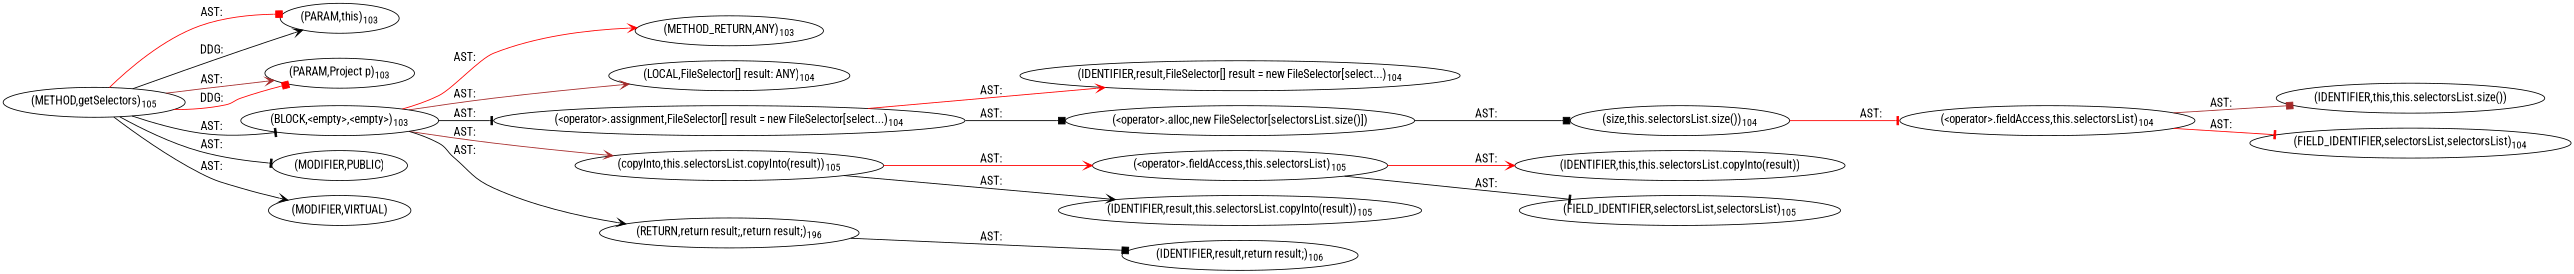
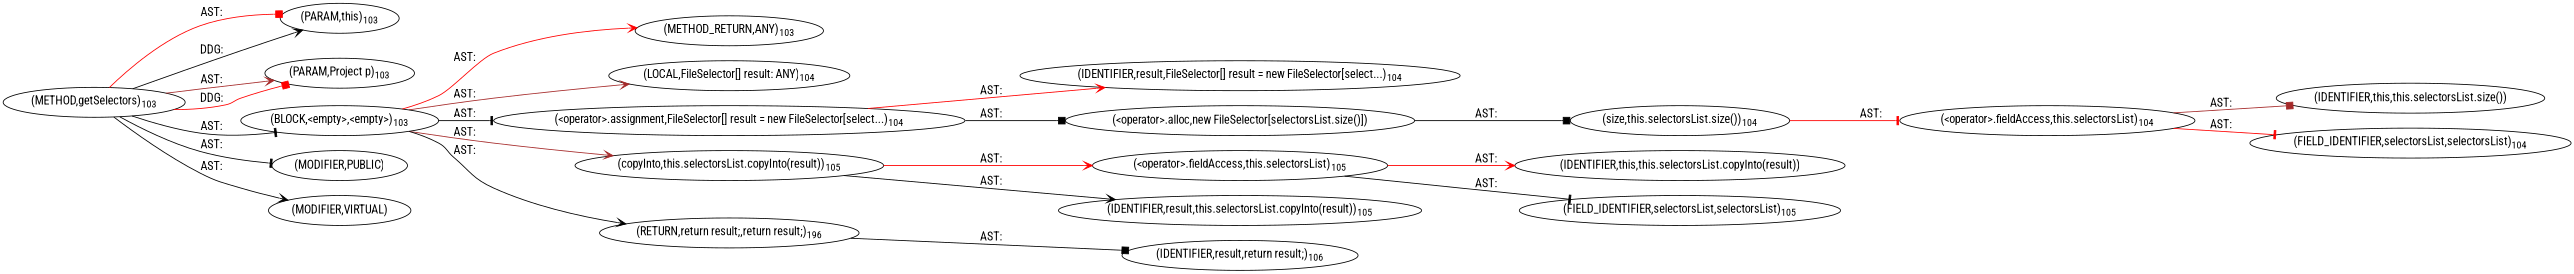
(149, 101) -> (149, 101)
